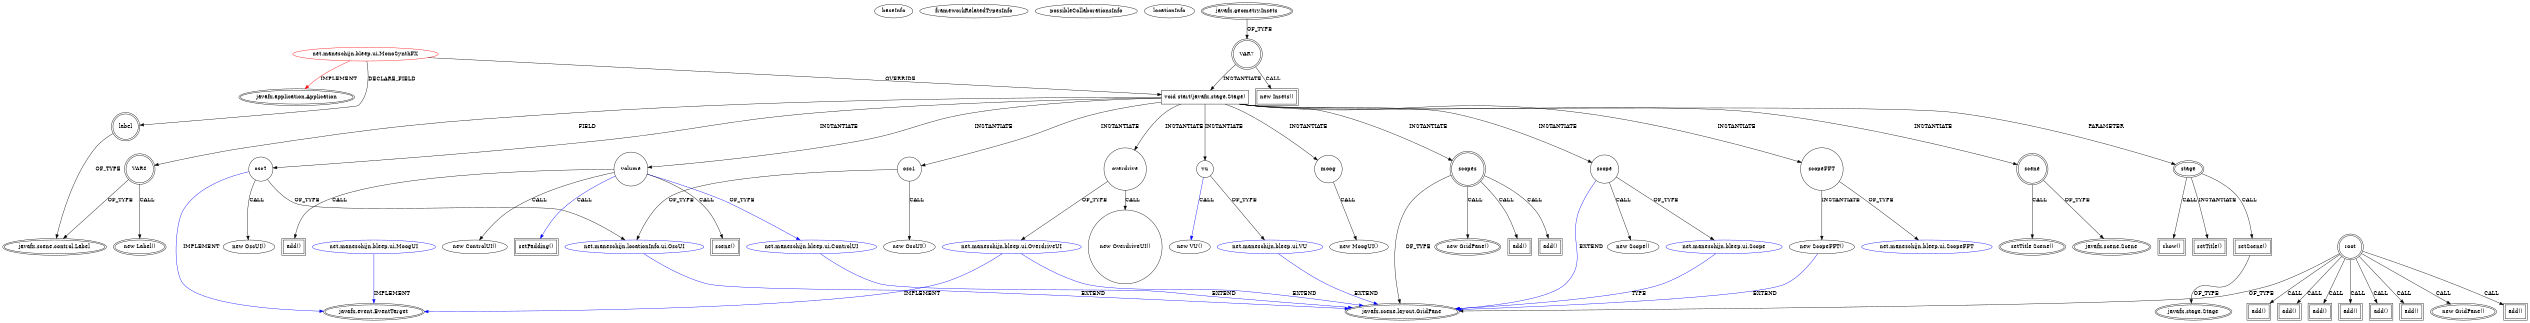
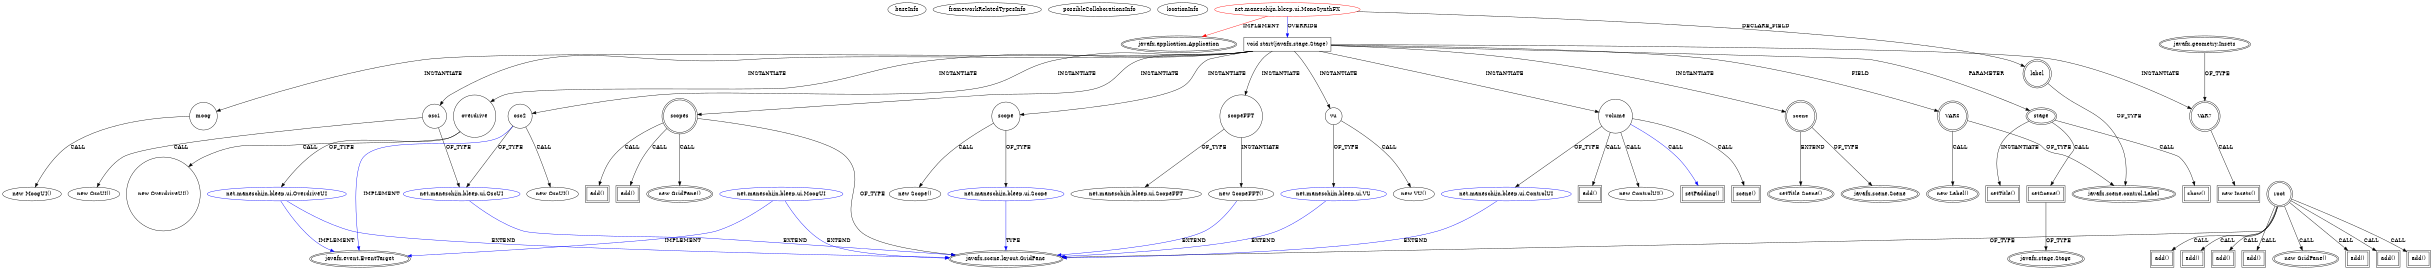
(1224, 75) -> (1764, 48)
(793, 76) -> (1287, 25)
(2040, 200) -> (1813, 147)
(724, 201) -> (1560, 156)
(1198, 207) -> (1379, 147)
(634, 247) -> (462, 194)
(1927, 247) -> (1136, 194)
(1566, 283) -> (855, 251)
